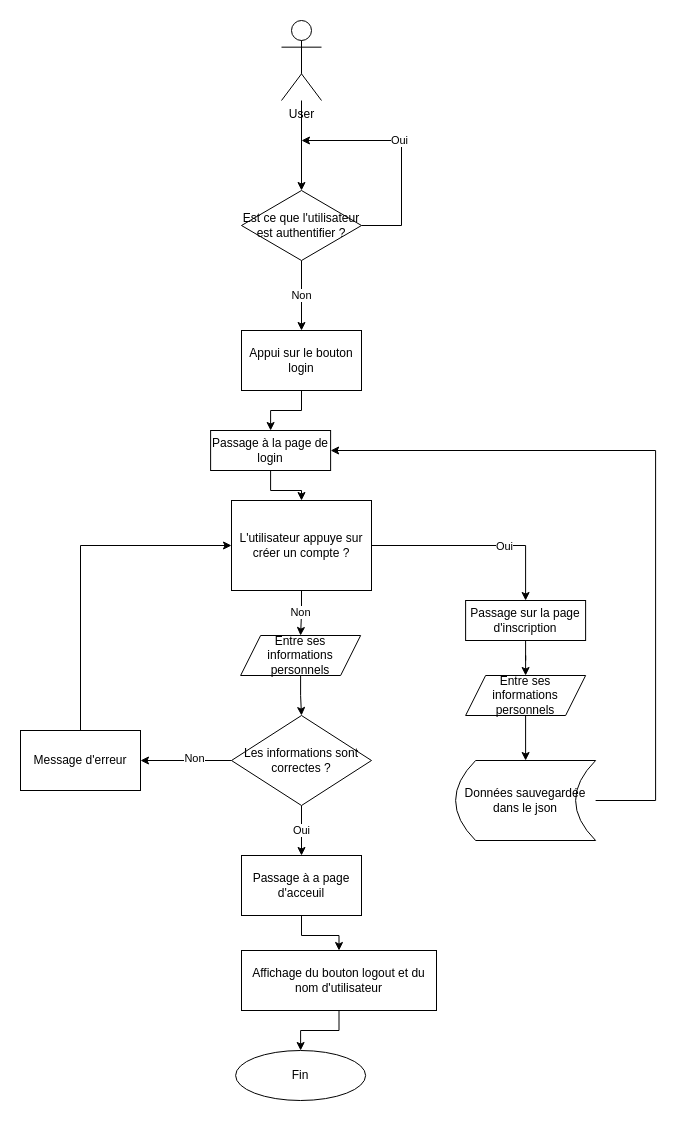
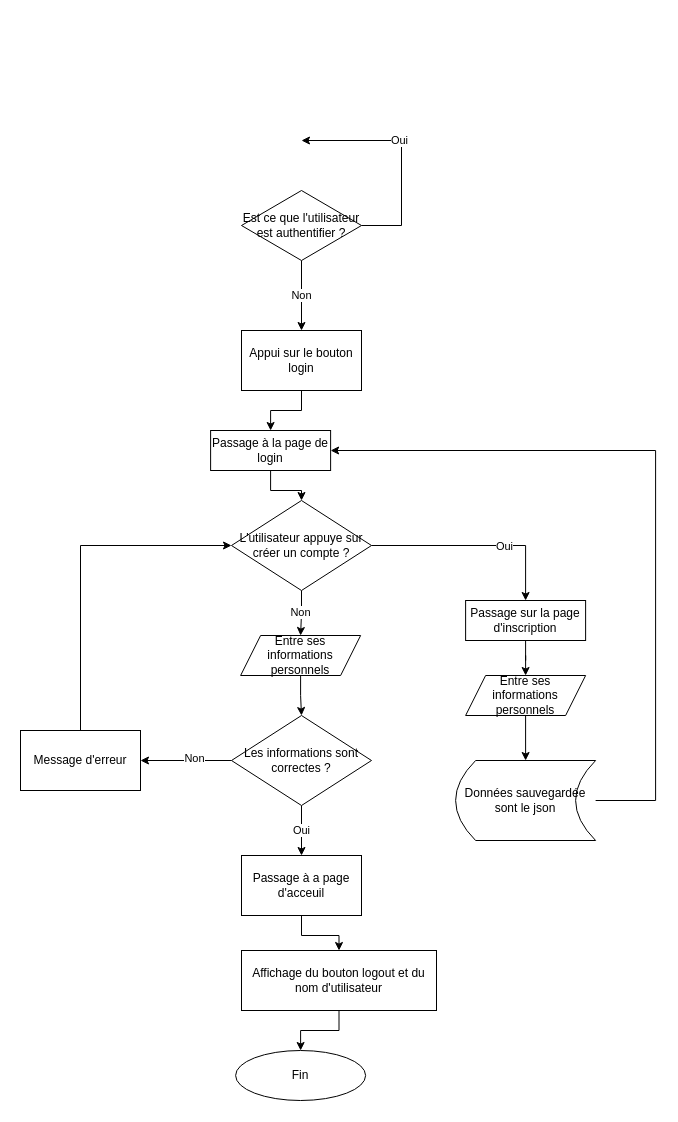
(302, 61) -> none
(302, 142) -> none
(302, 546) -> (302, 546)
(526, 801) -> (526, 801)
